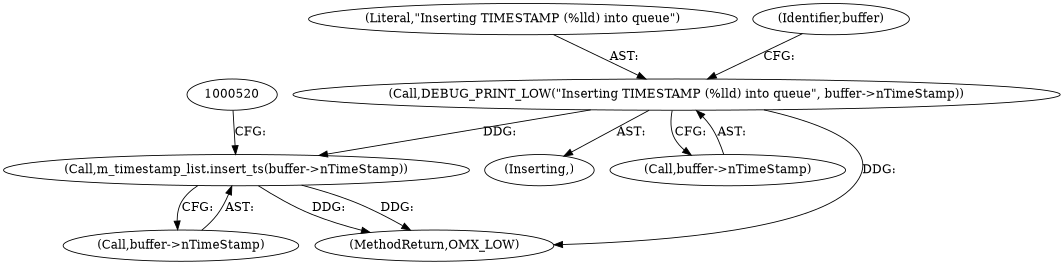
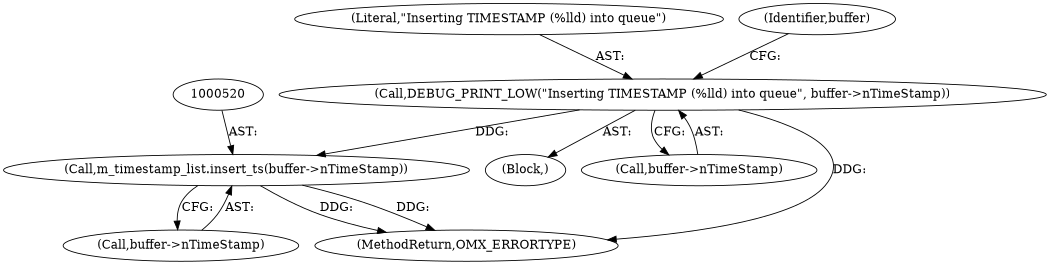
(253, 132) -> (245, 132)
(539, 170) -> (526, 170)
(434, 246) -> (467, 246)
